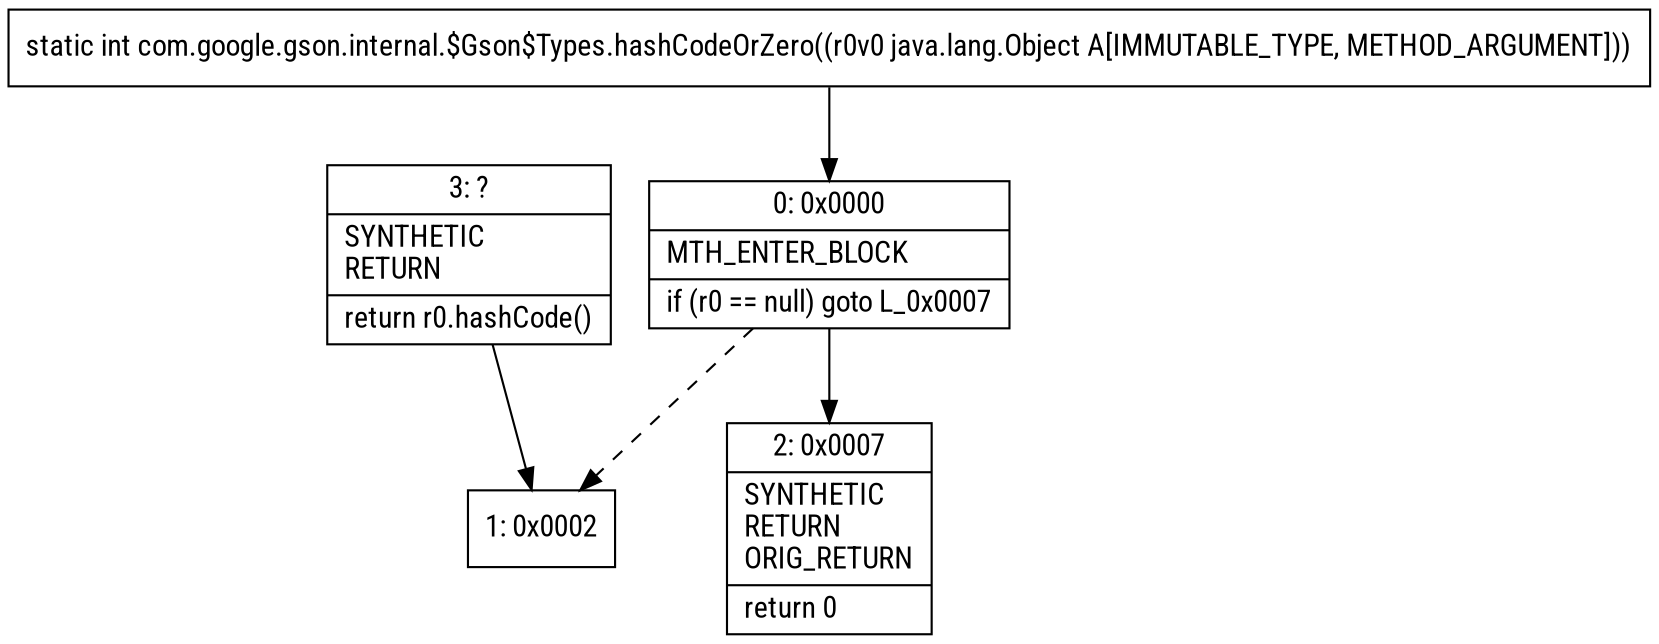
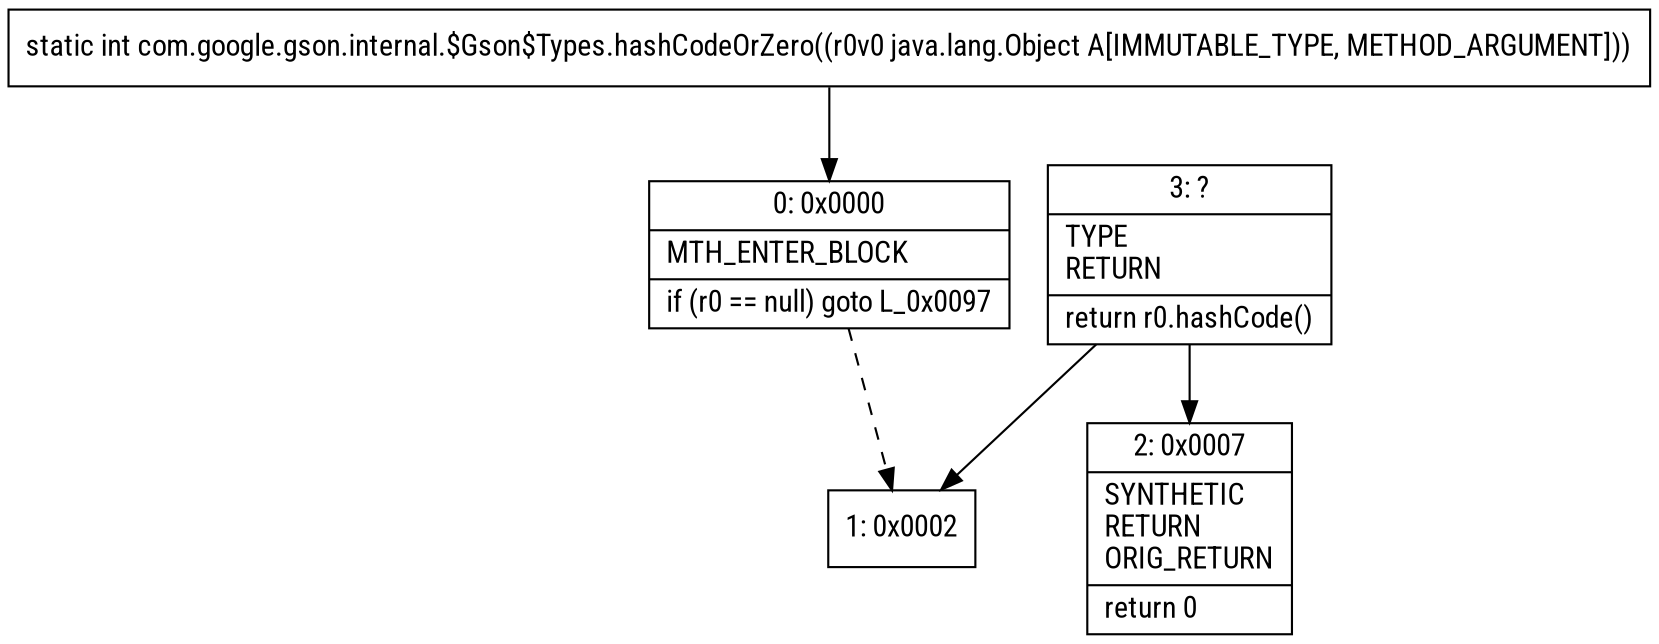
(416, 238) -> (1097, 238)
(829, 303) -> (829, 303)
(829, 365) -> (1190, 373)
